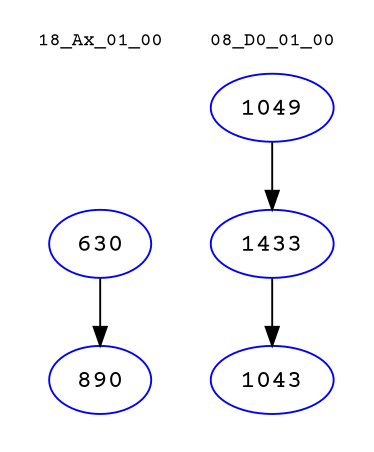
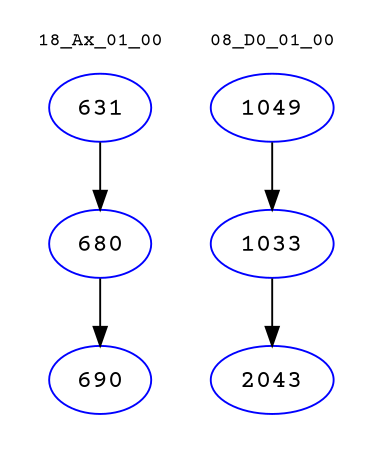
none -> (100, 108)
(100, 244) -> (100, 244)
(272, 244) -> (272, 244)
(100, 380) -> (100, 380)
(272, 380) -> (272, 380)
